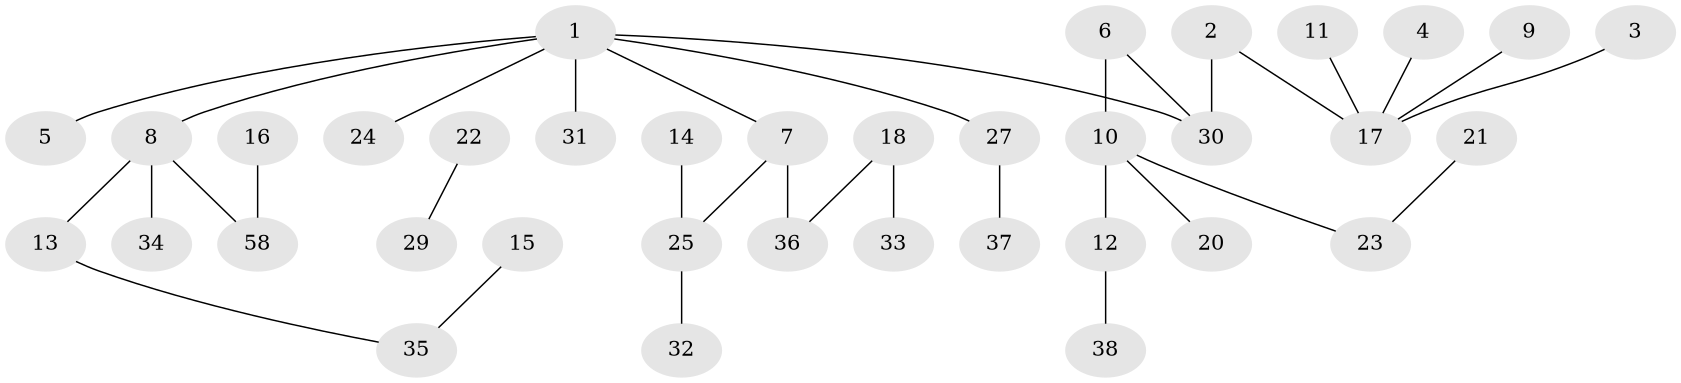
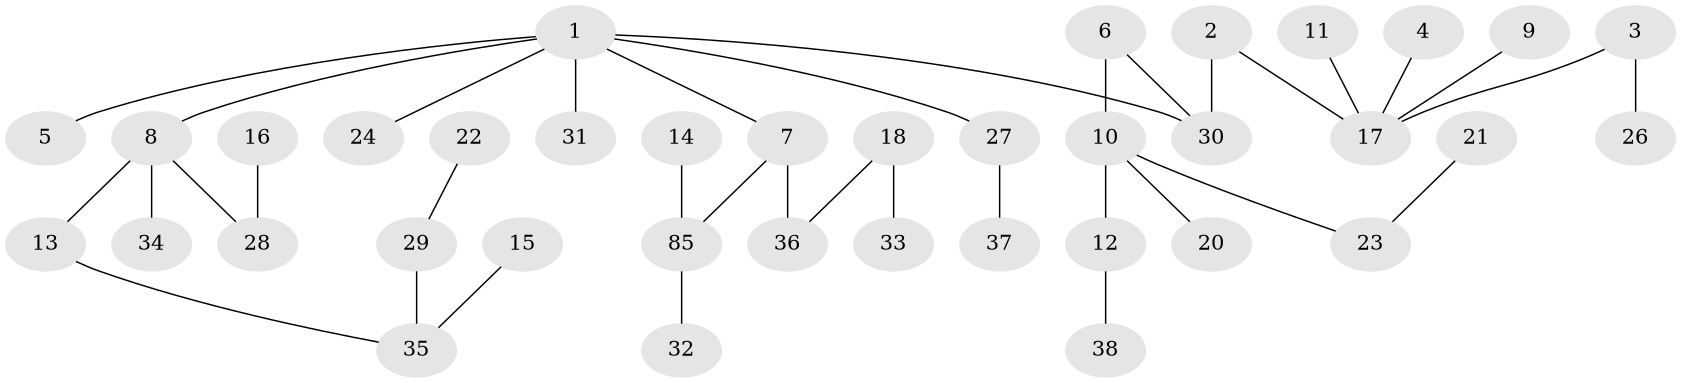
none -> (1636, 138)
(258, 244) -> (258, 244)
(682, 244) -> (682, 244)
none -> (417, 298)
